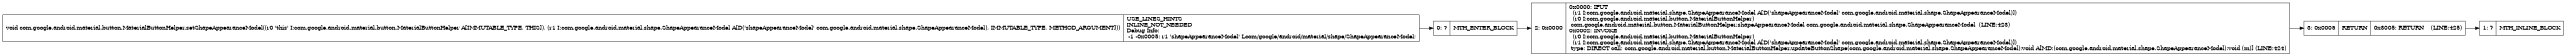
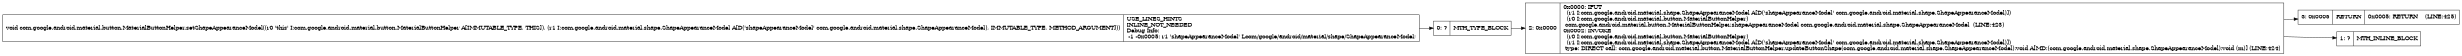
(1484, 28) -> (1481, 28)
(2418, 28) -> (2412, 17)
(2470, 28) -> (2308, 37)
